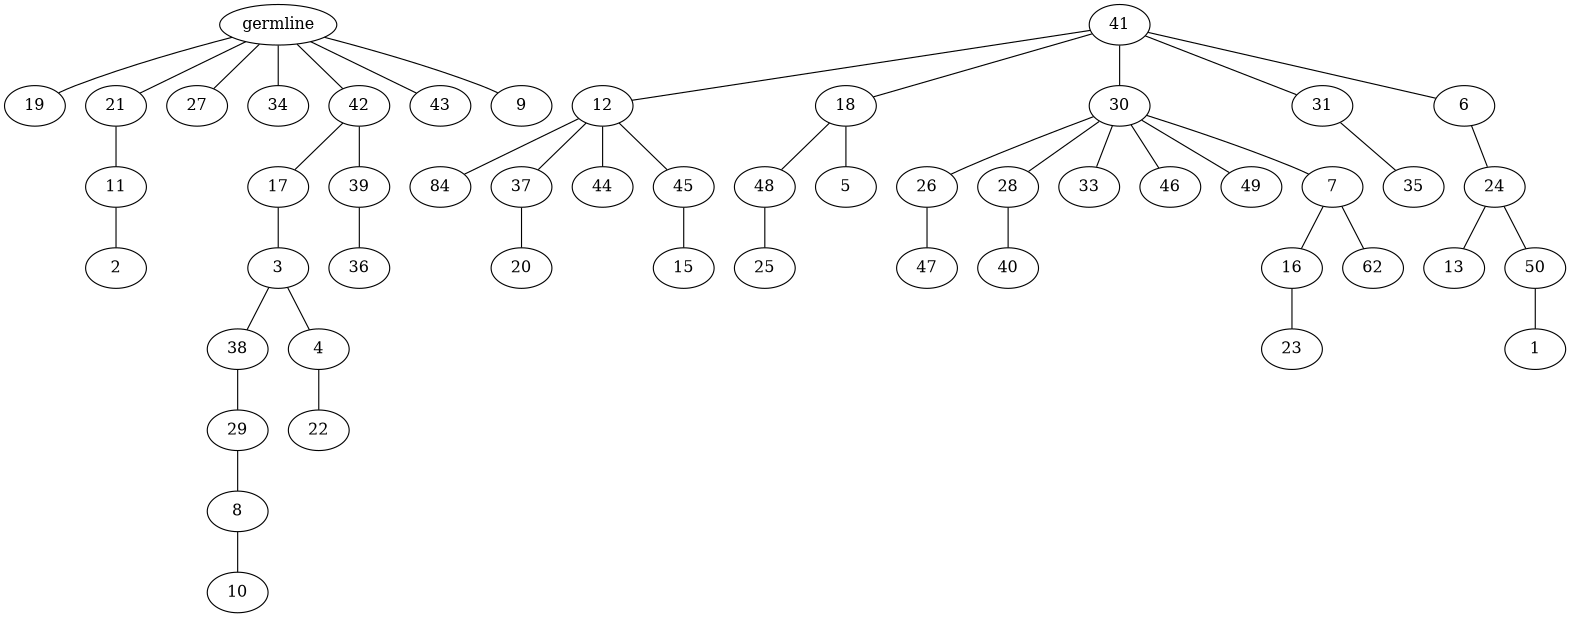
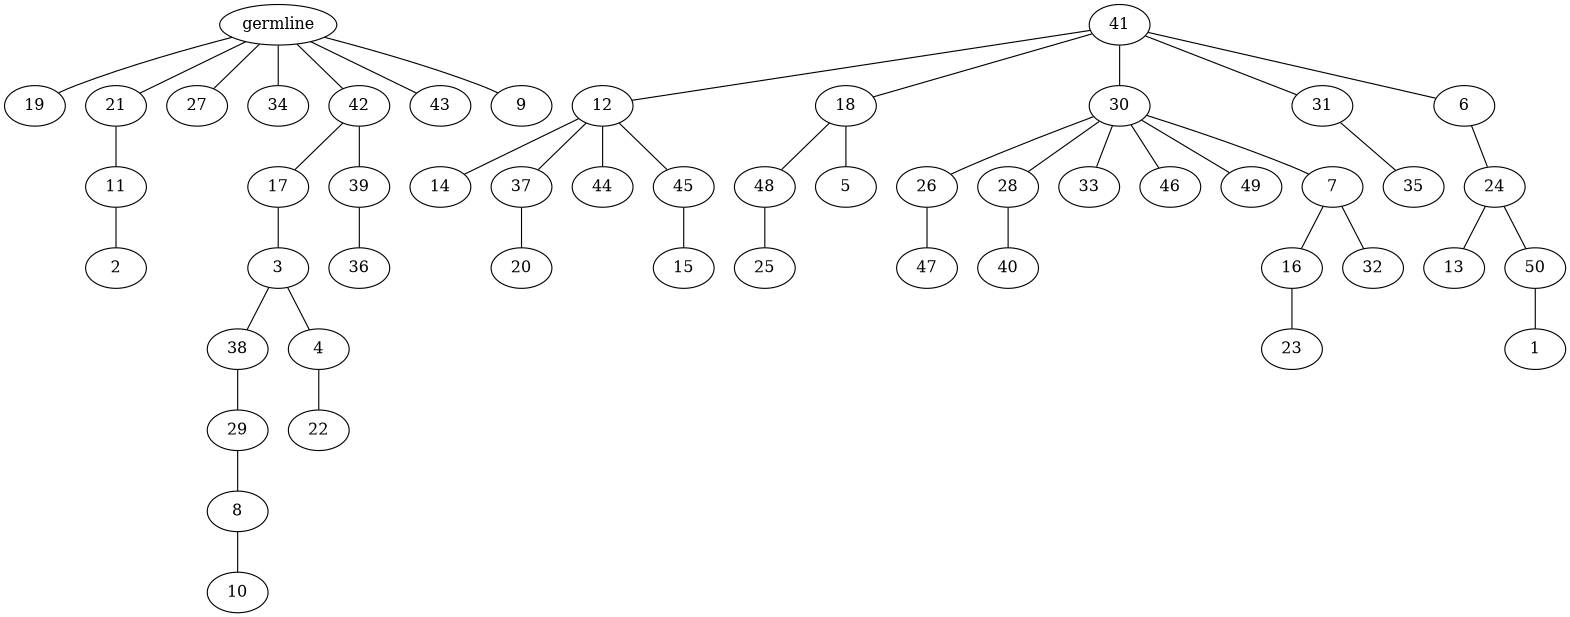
(440, 187) -> (440, 187)
(1373, 268) -> (1373, 268)
